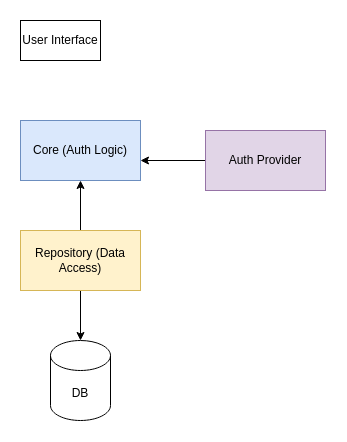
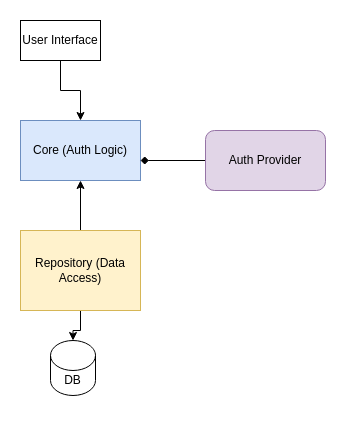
none -> (67, 91)
(148, 161) -> (149, 161)
(266, 161) -> (266, 161)
(81, 261) -> (81, 271)
(81, 381) -> (73, 368)
